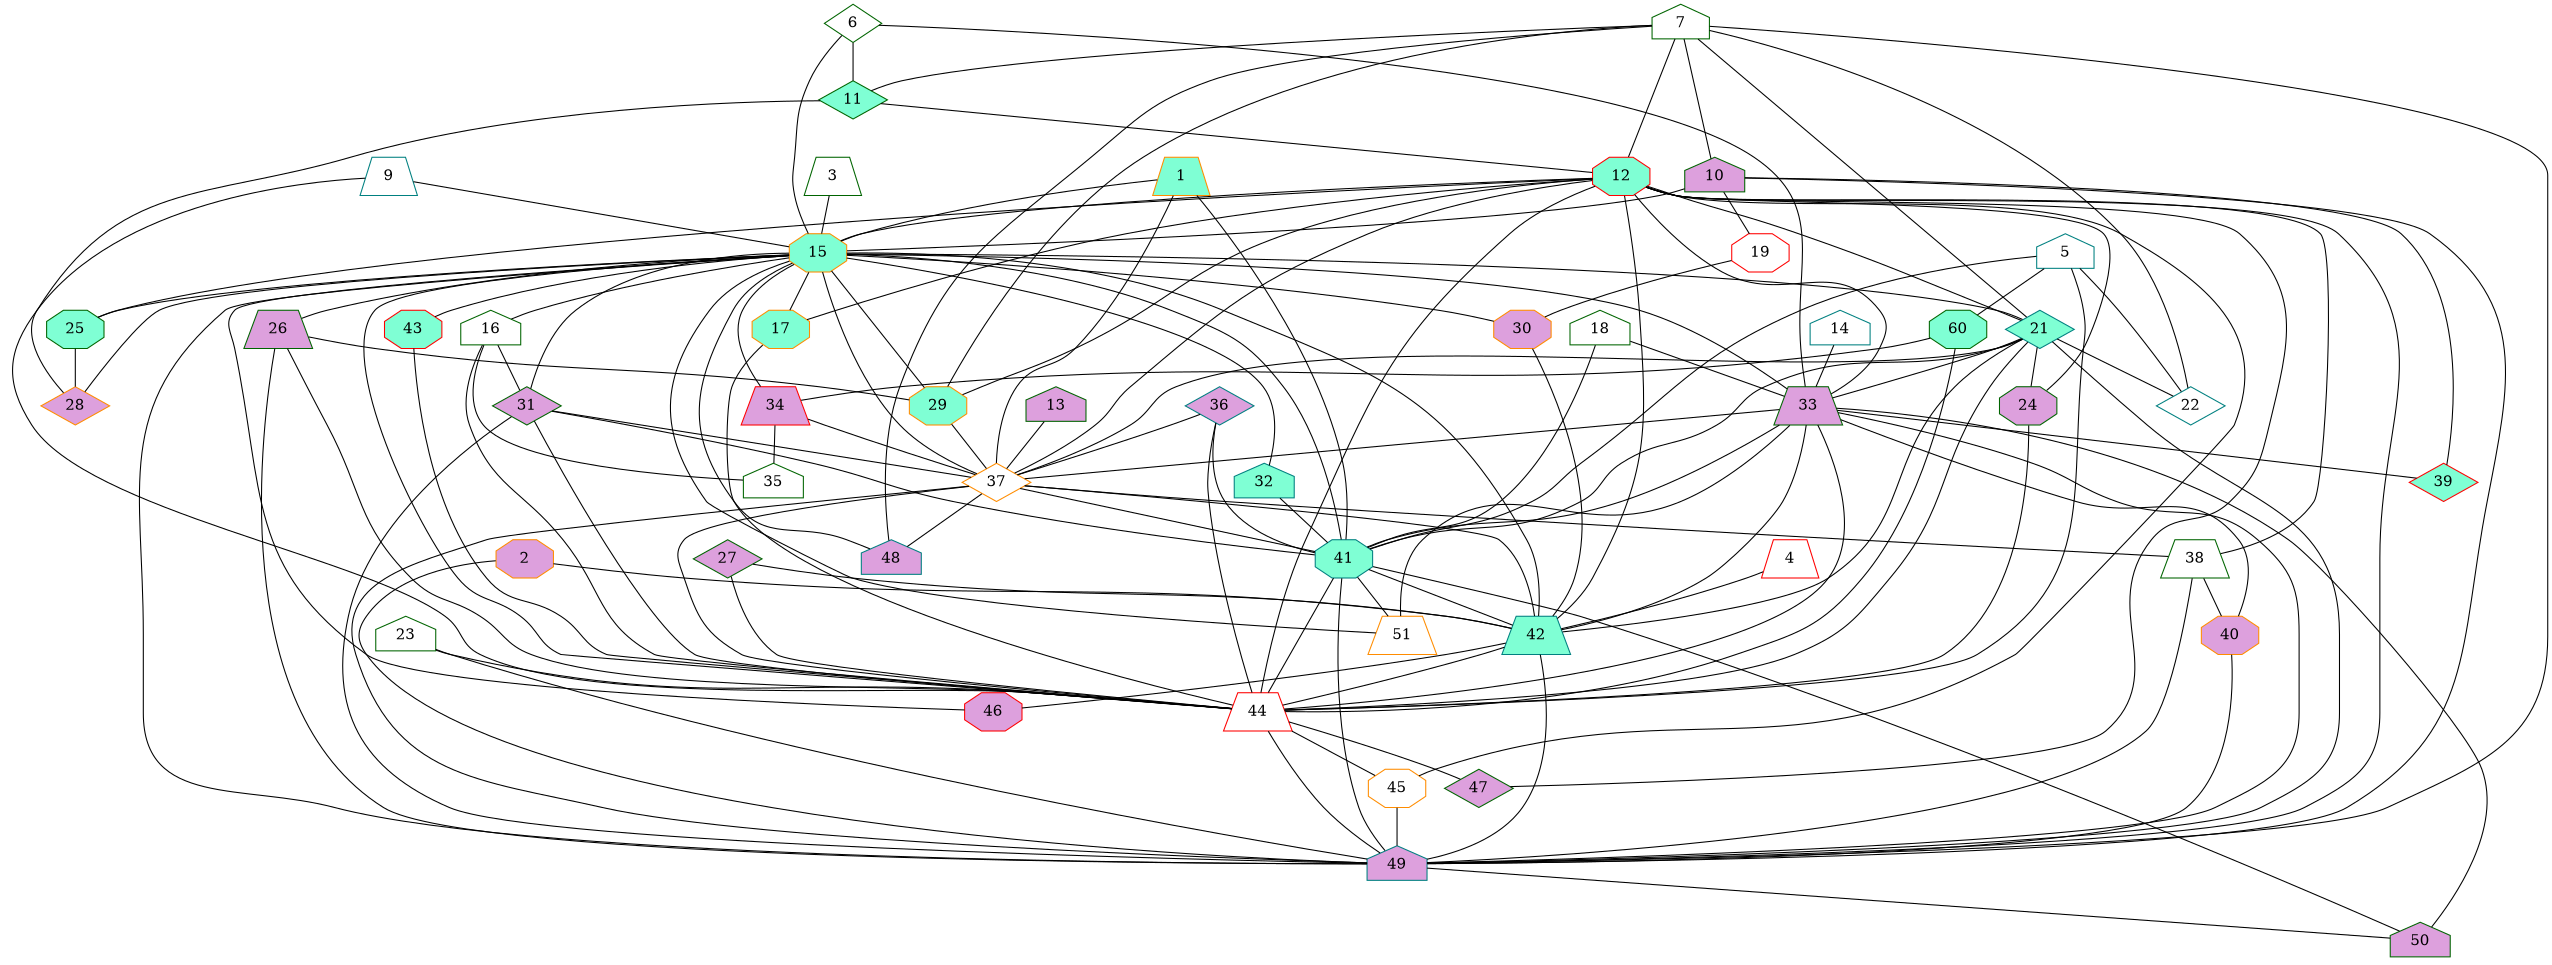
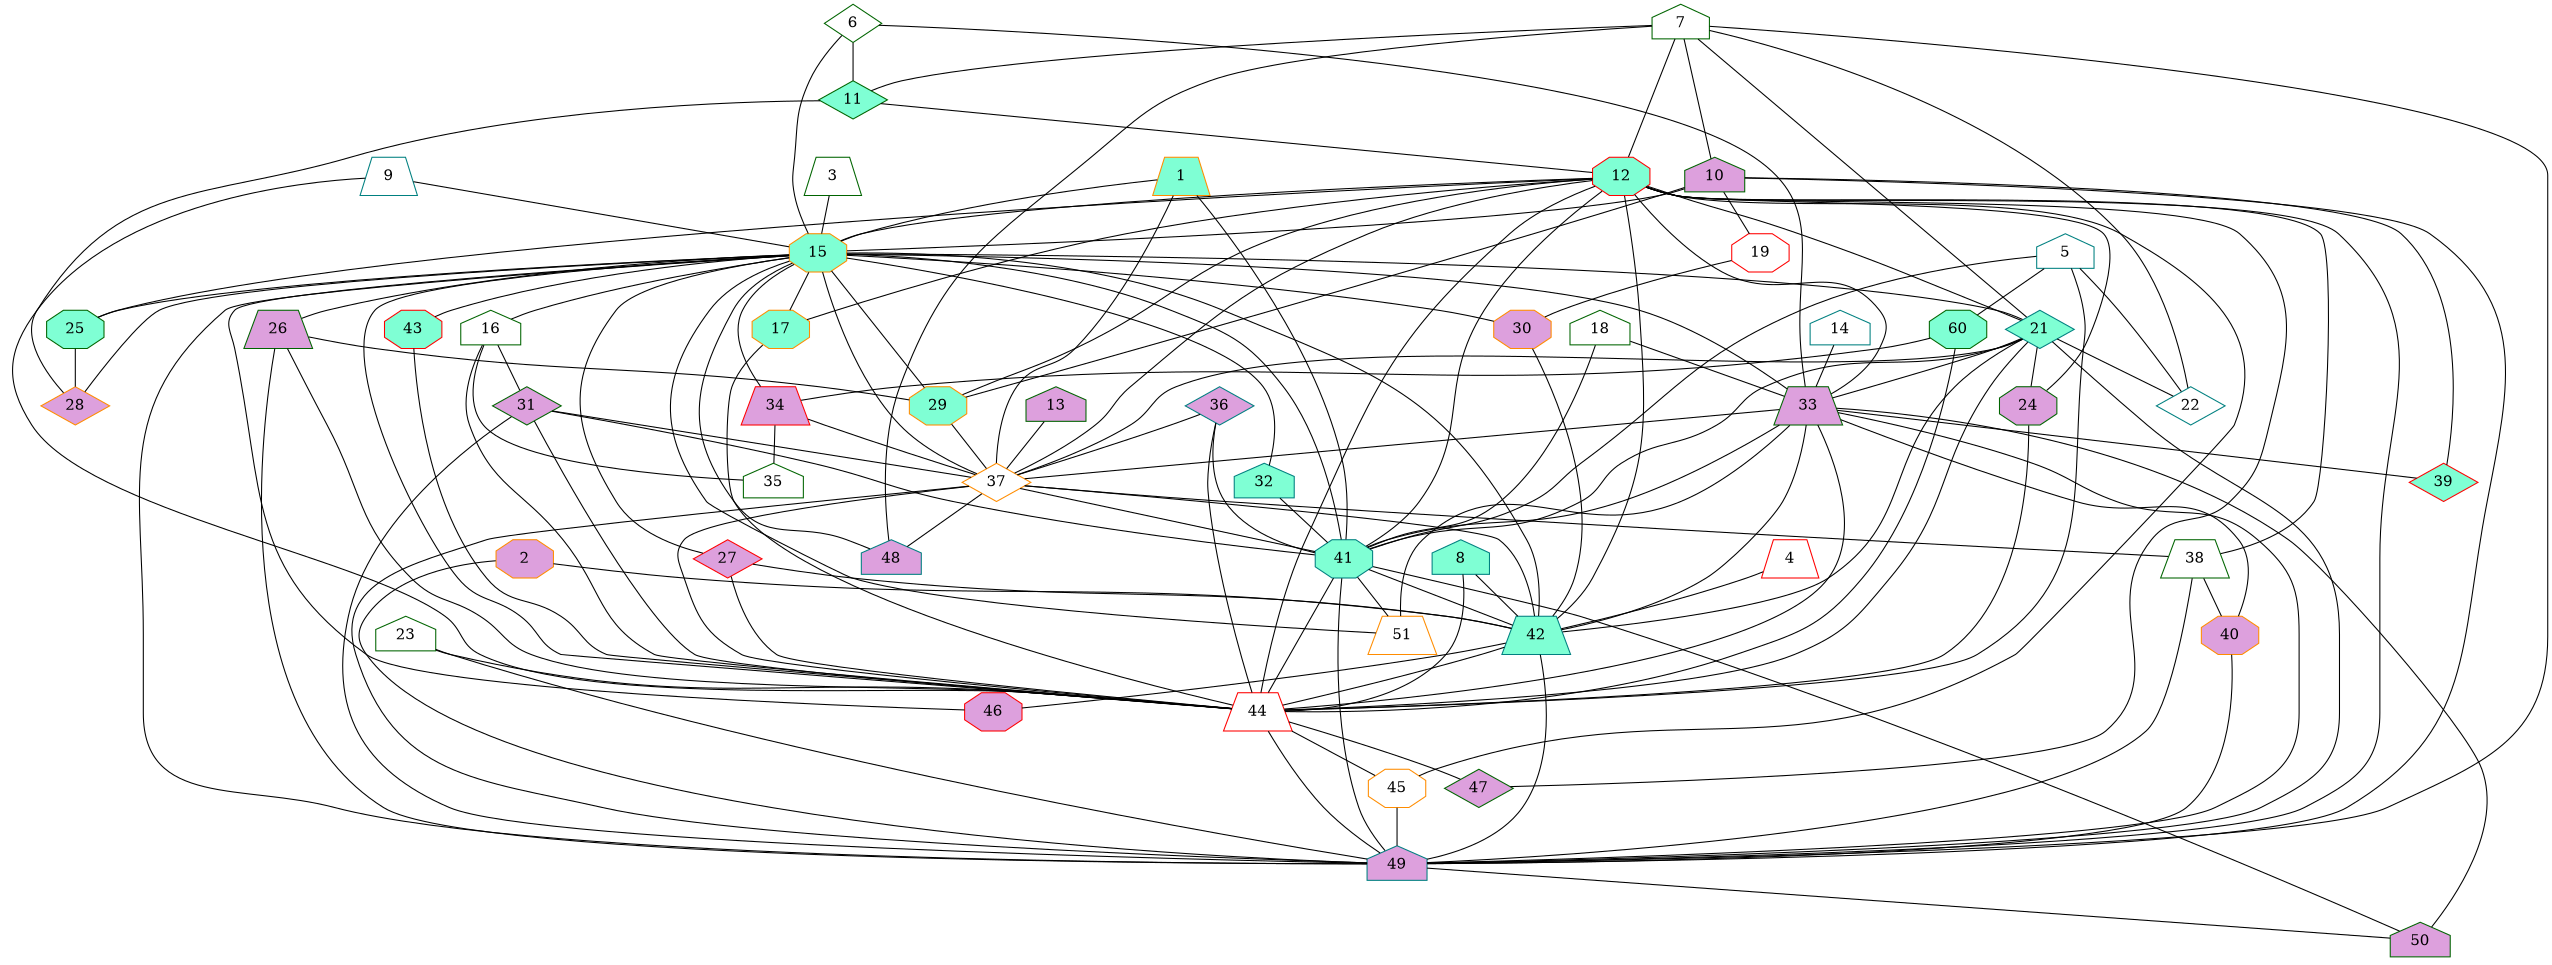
(1245, 107) -> (1344, 290)
(634, 279) -> (590, 355)
none -> (1466, 348)
(728, 559) -> (728, 559)
none -> (1461, 559)
